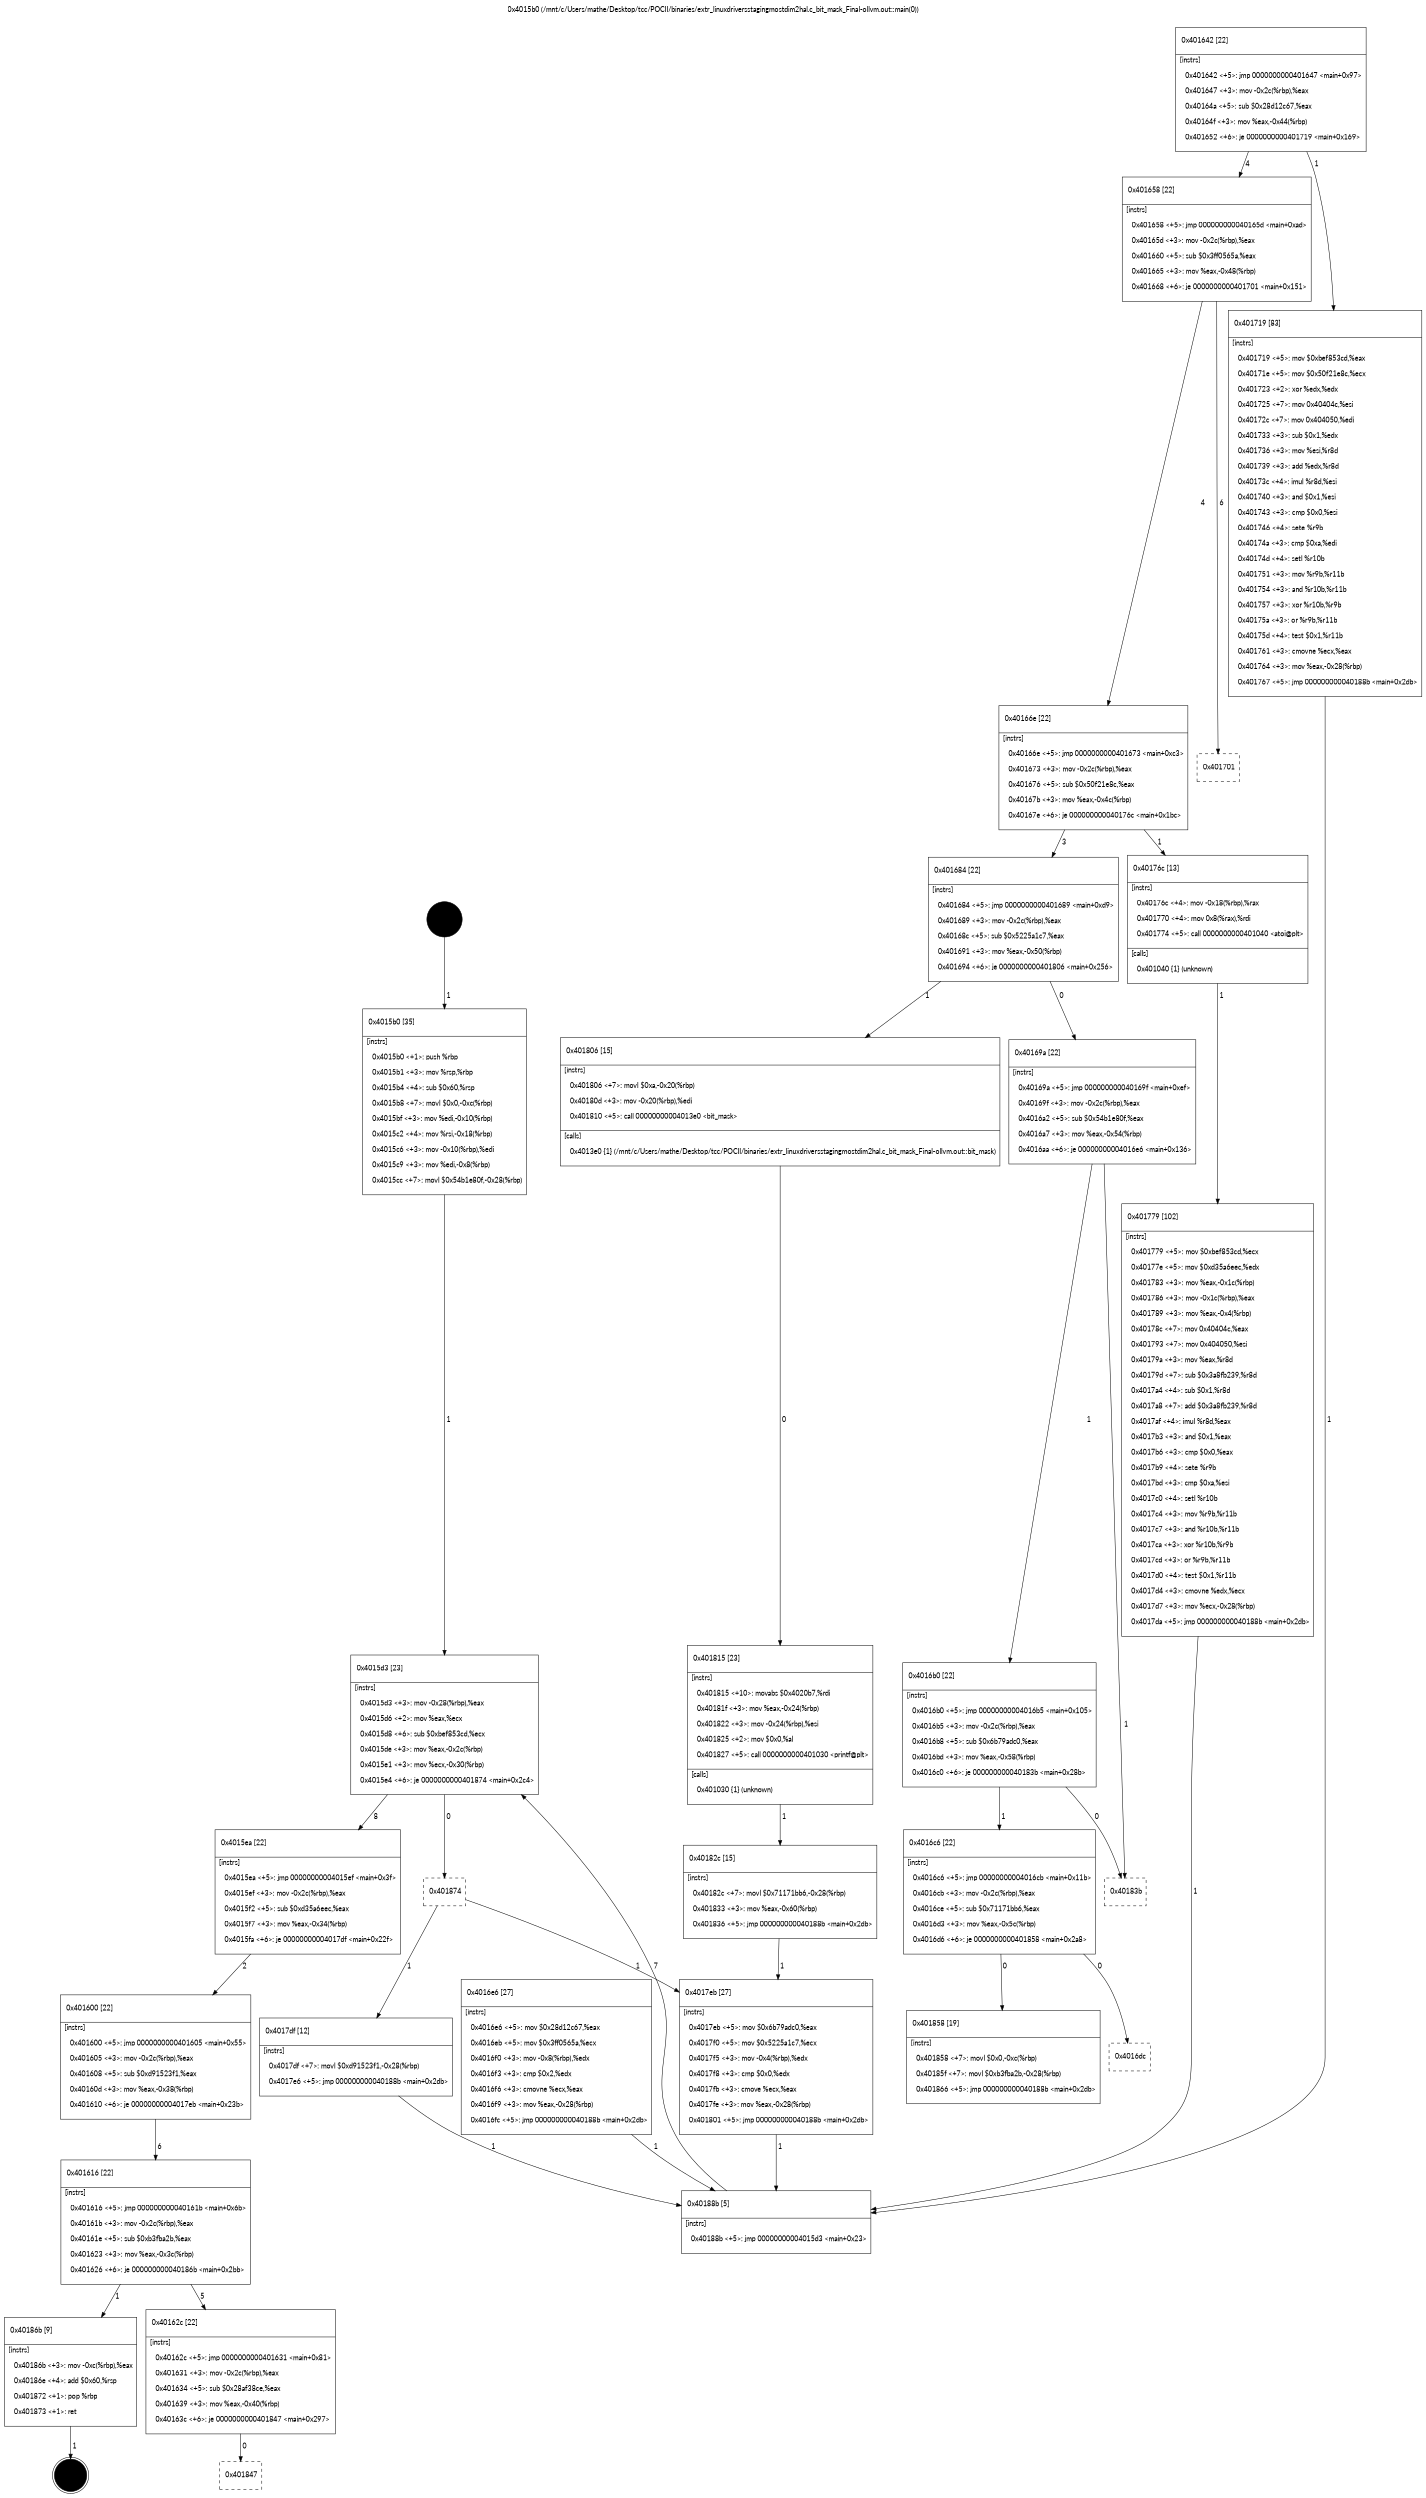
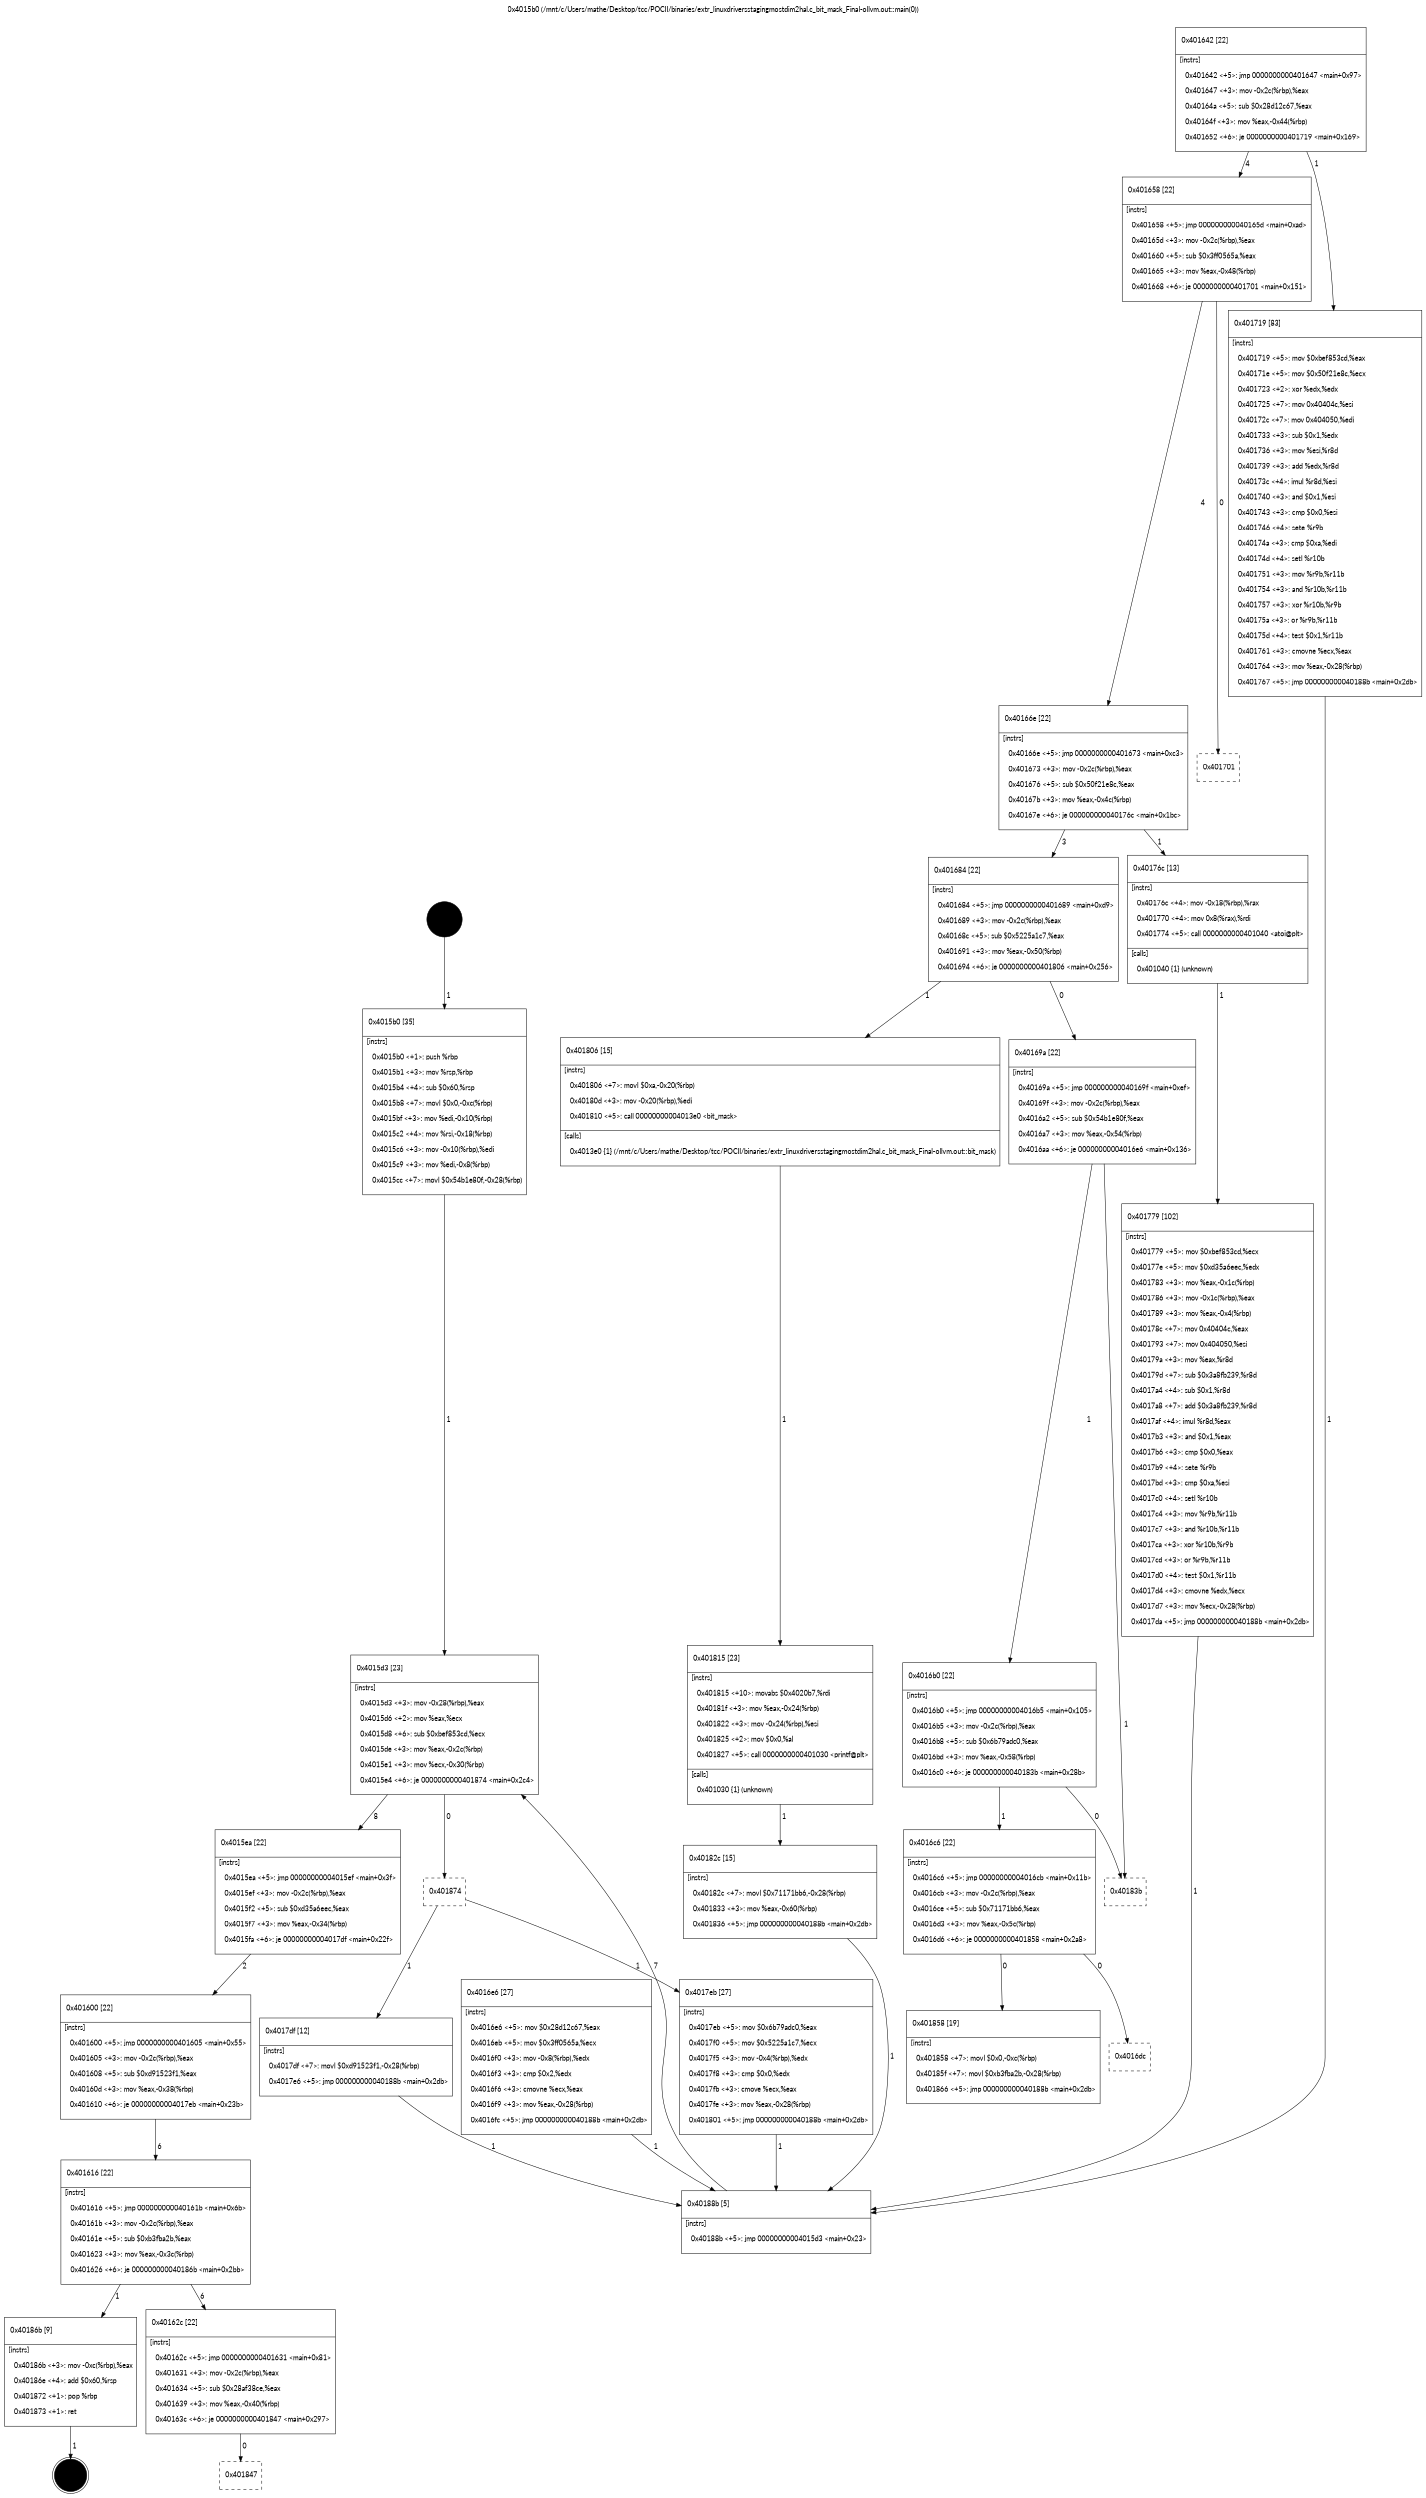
(1221, 503) -> (1221, 503)
(783, 1420) -> (783, 1420)
(779, 1957) -> (888, 2067)
(202, 2297) -> (202, 2297)
